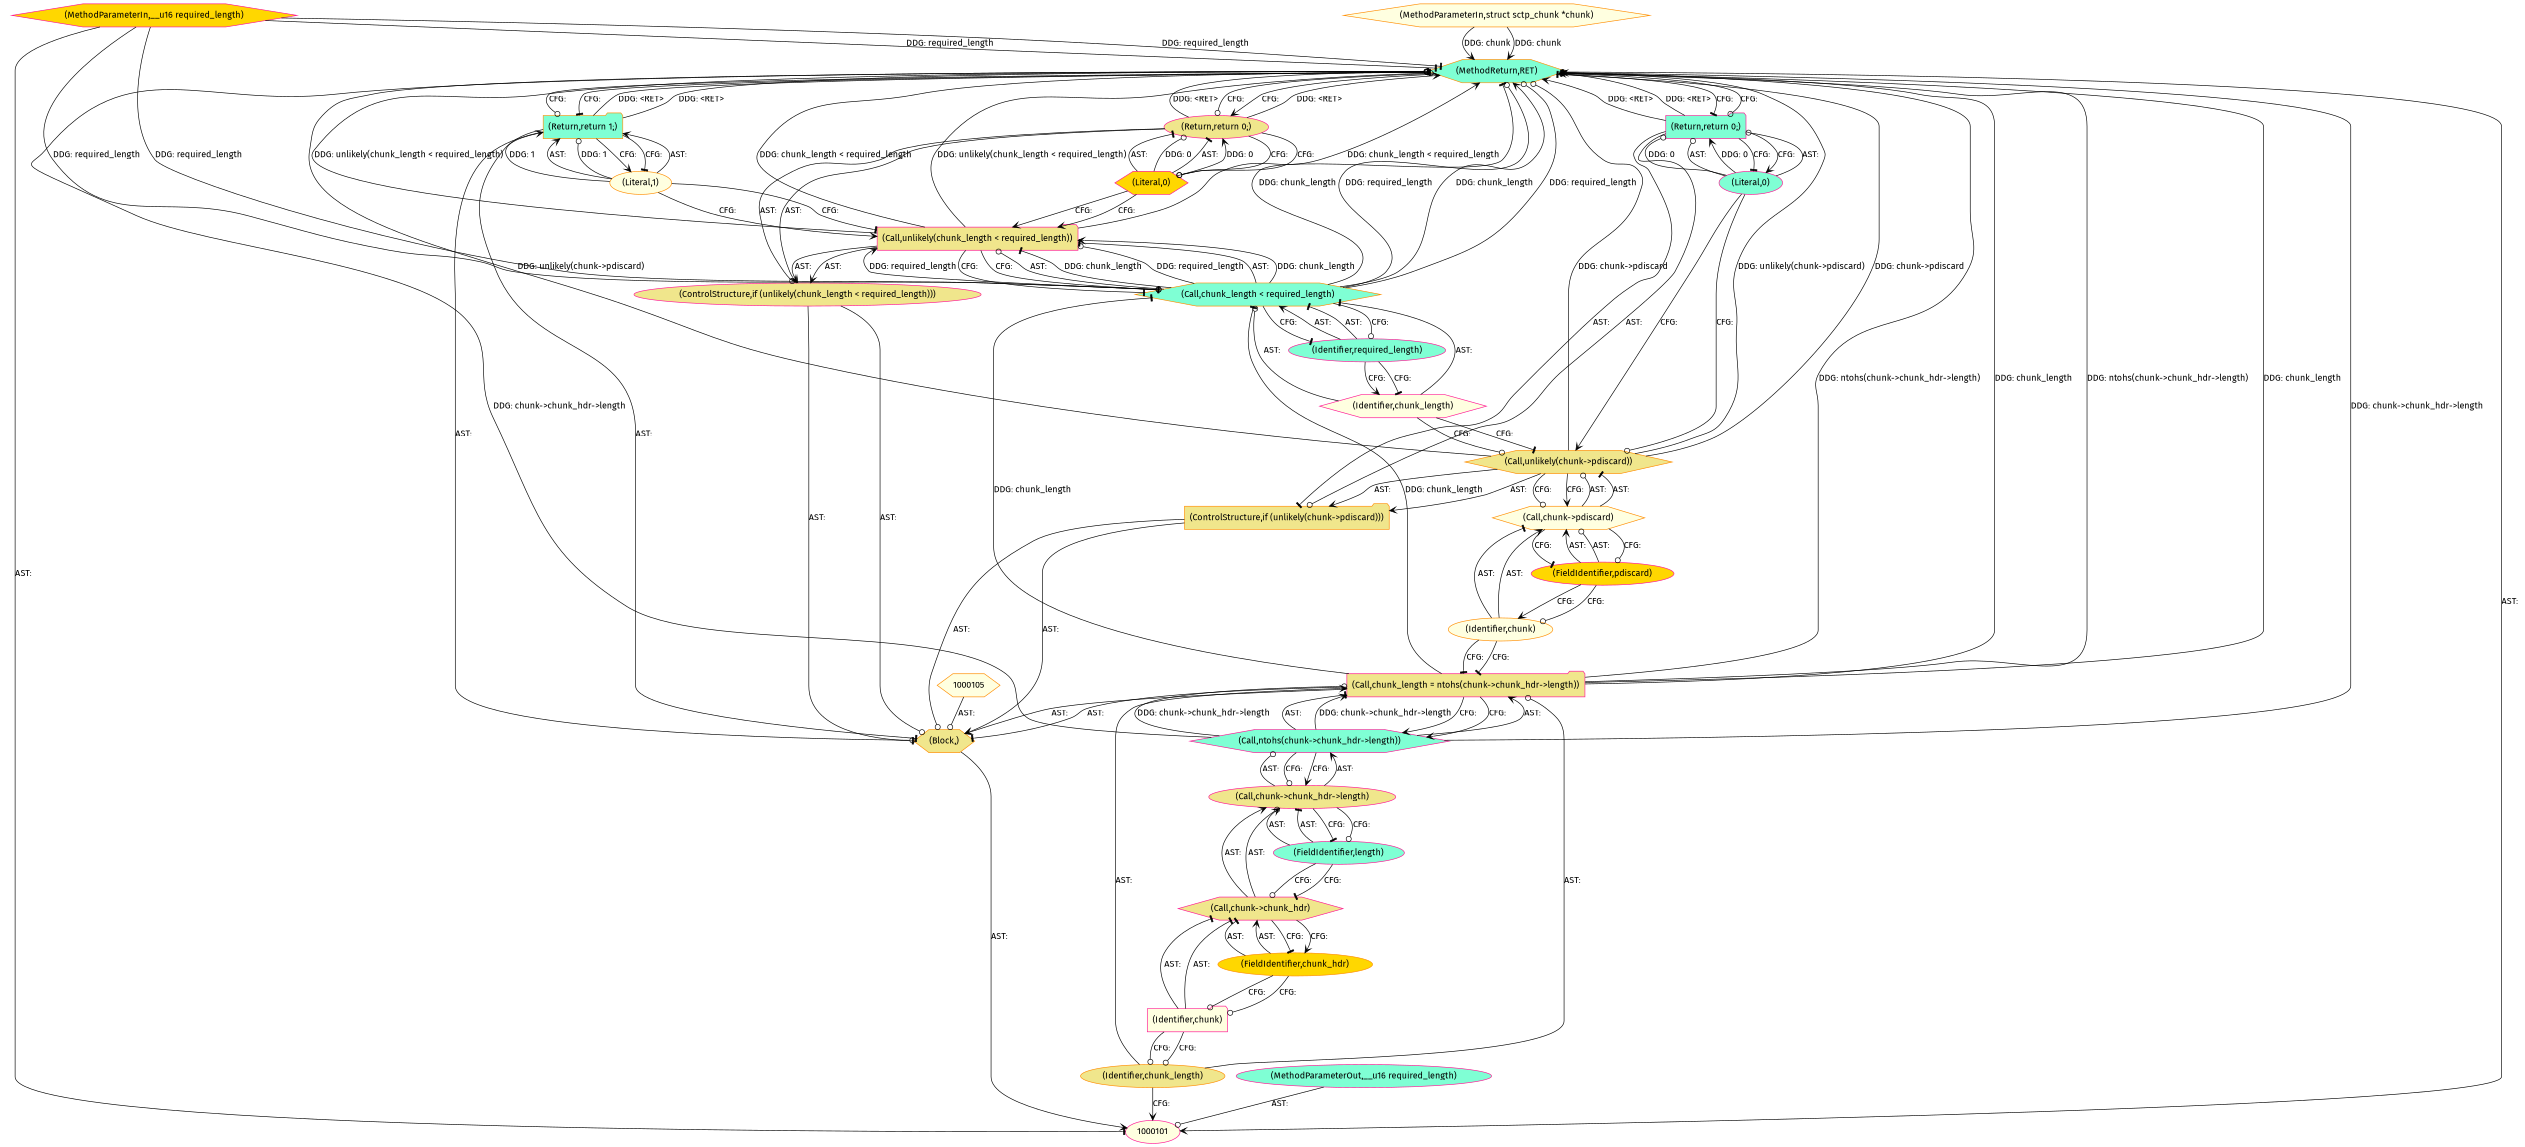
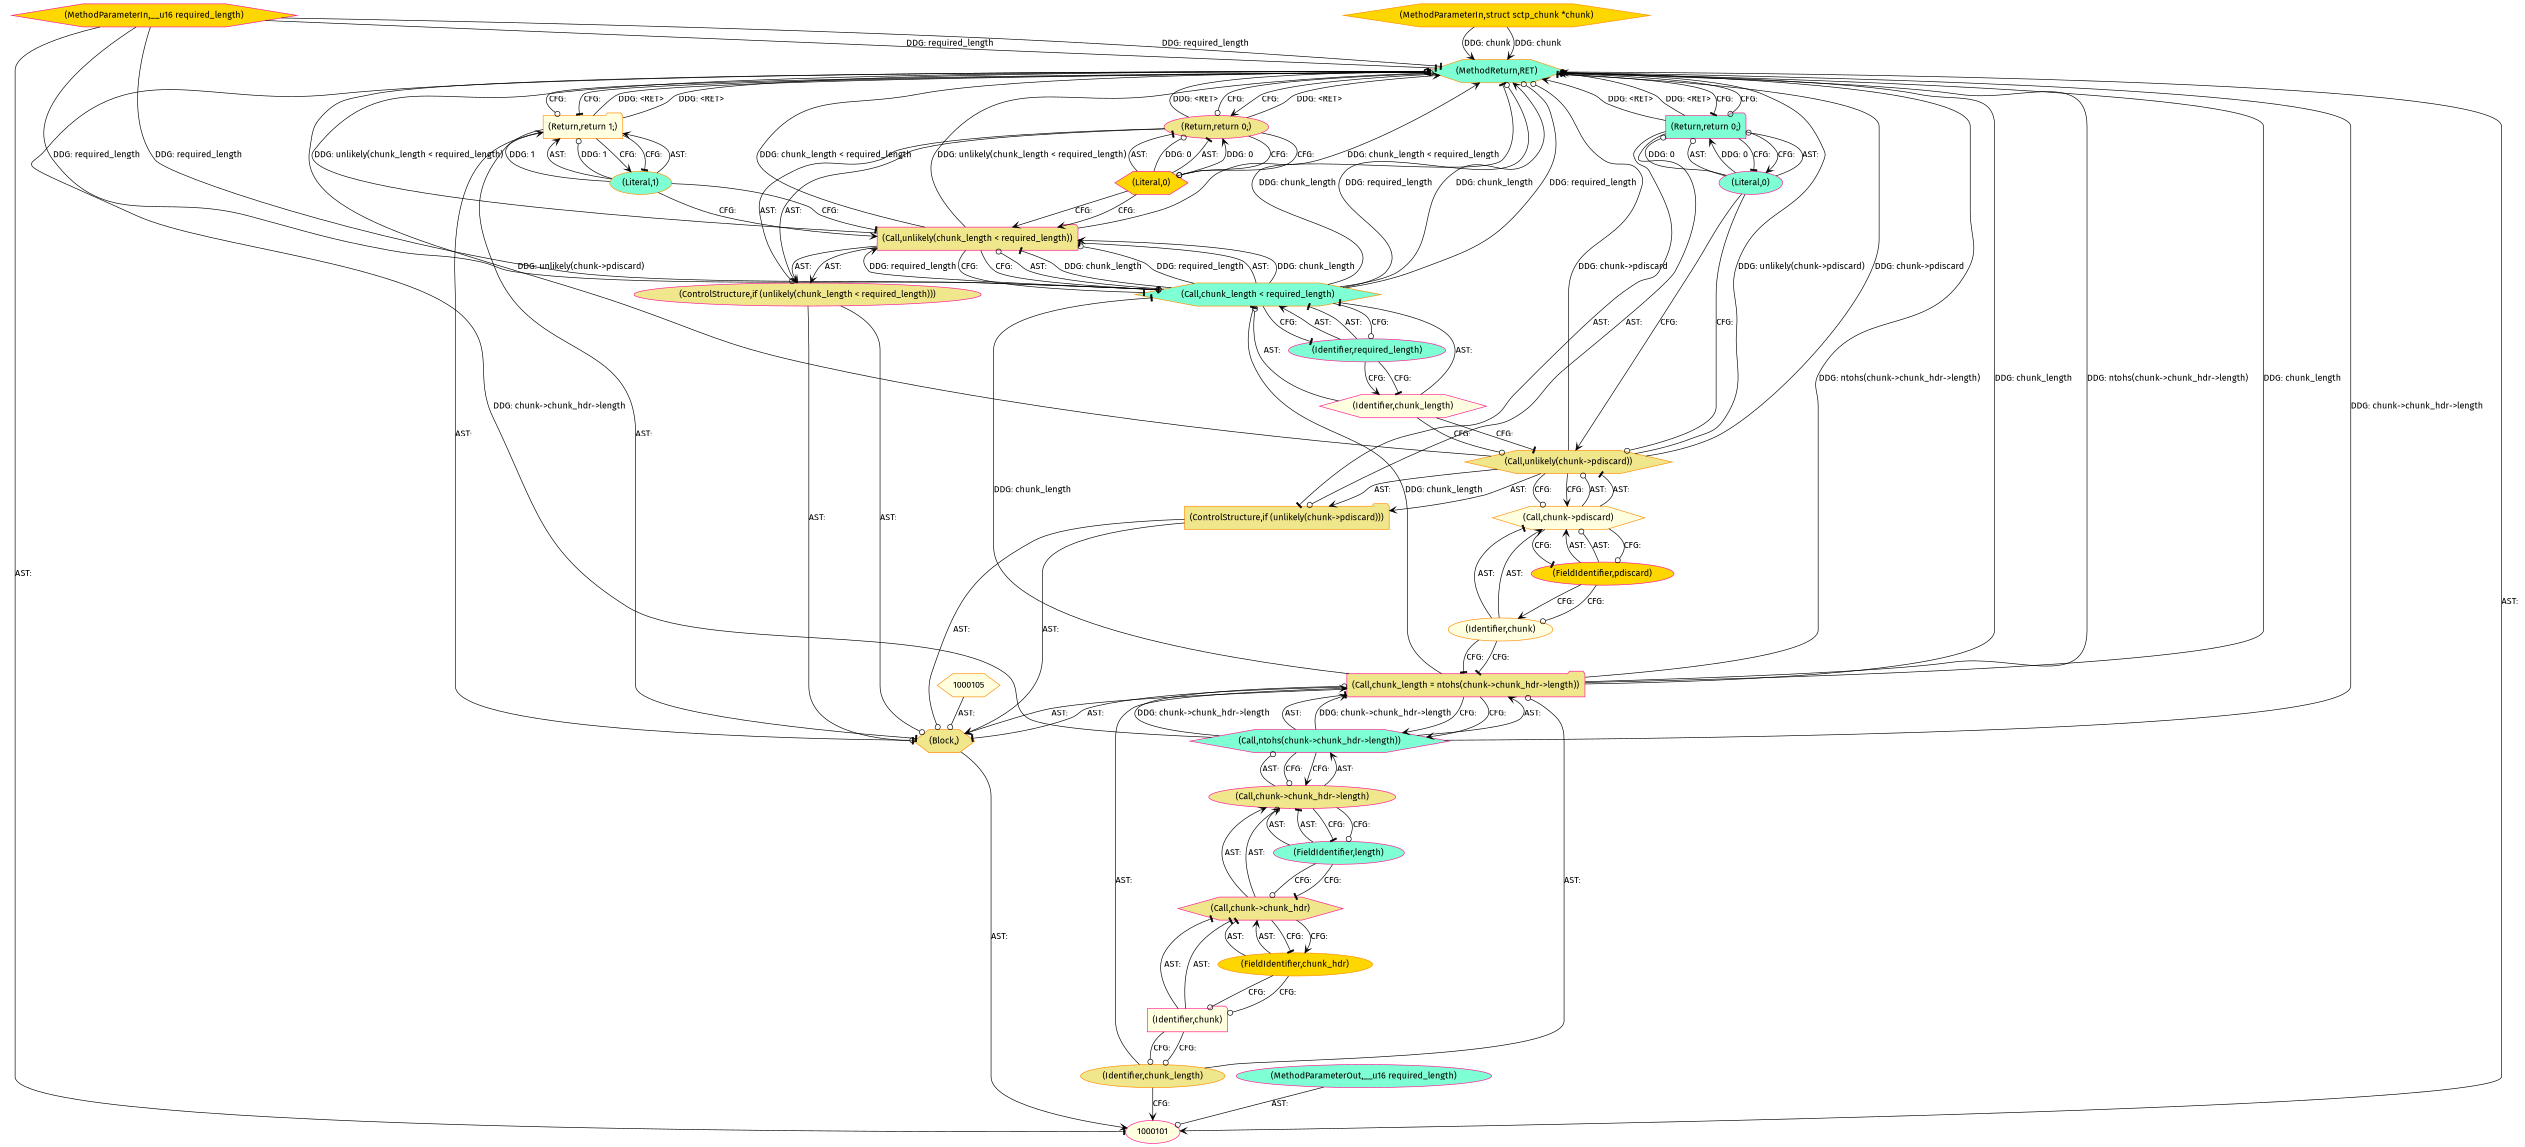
(1497, 15) -> (1497, 15)
(583, 127) -> (583, 127)
(641, 183) -> (641, 183)
